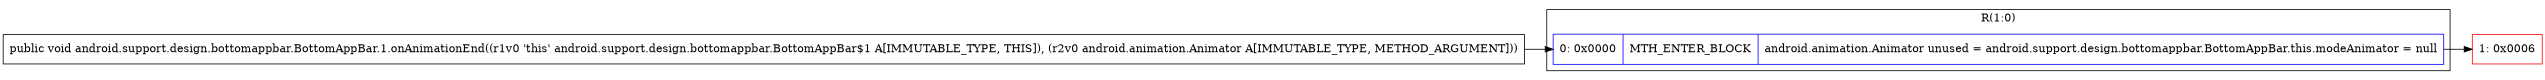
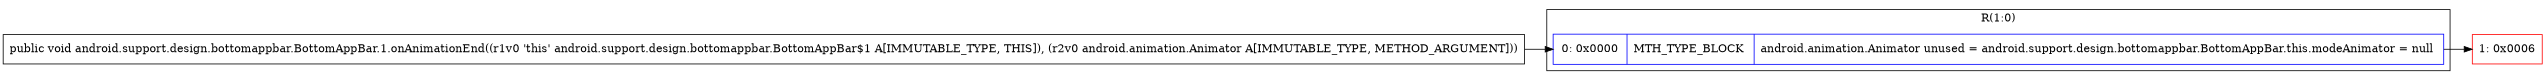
(1691, 49) -> (1689, 49)
